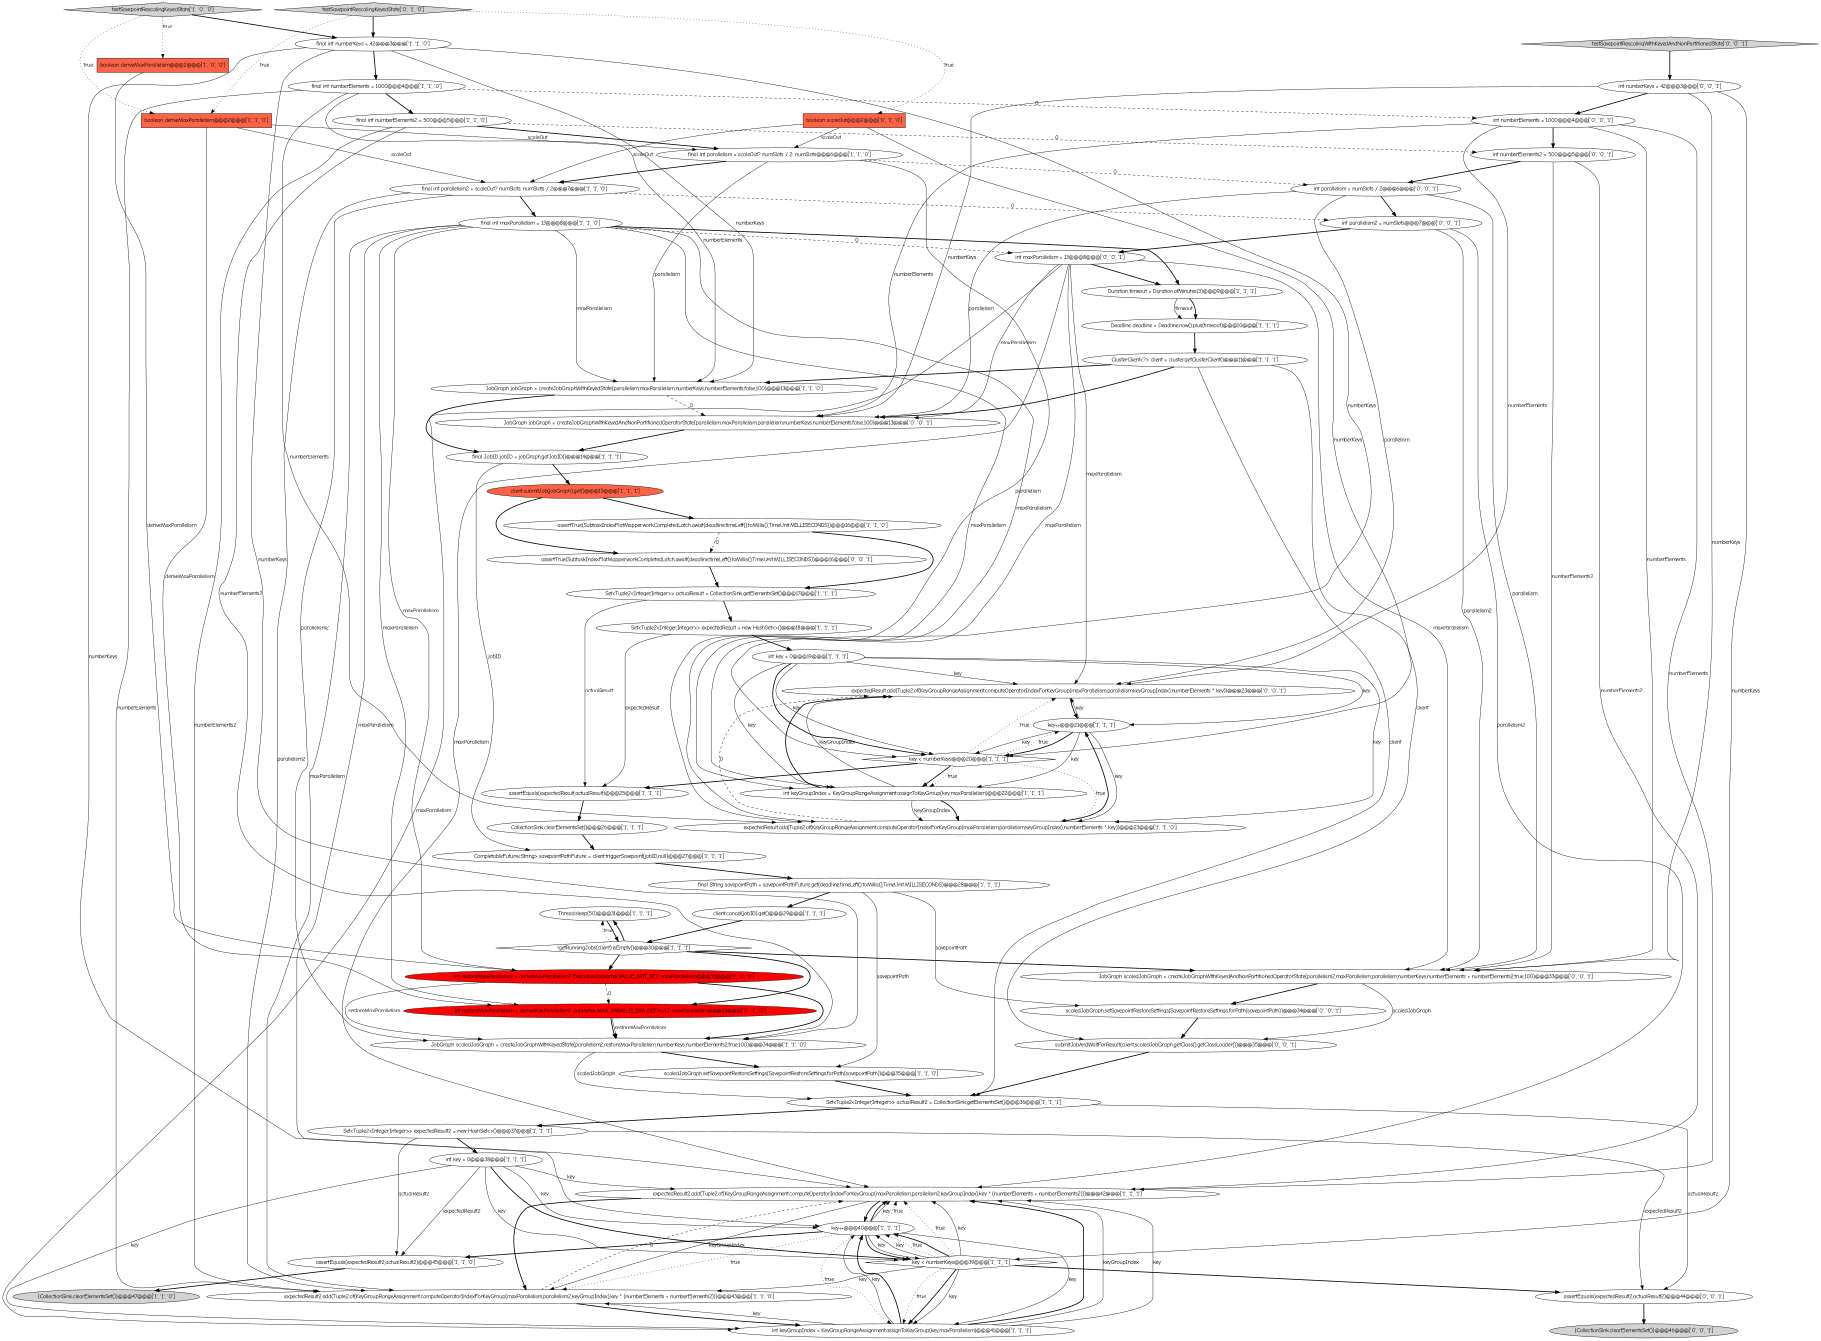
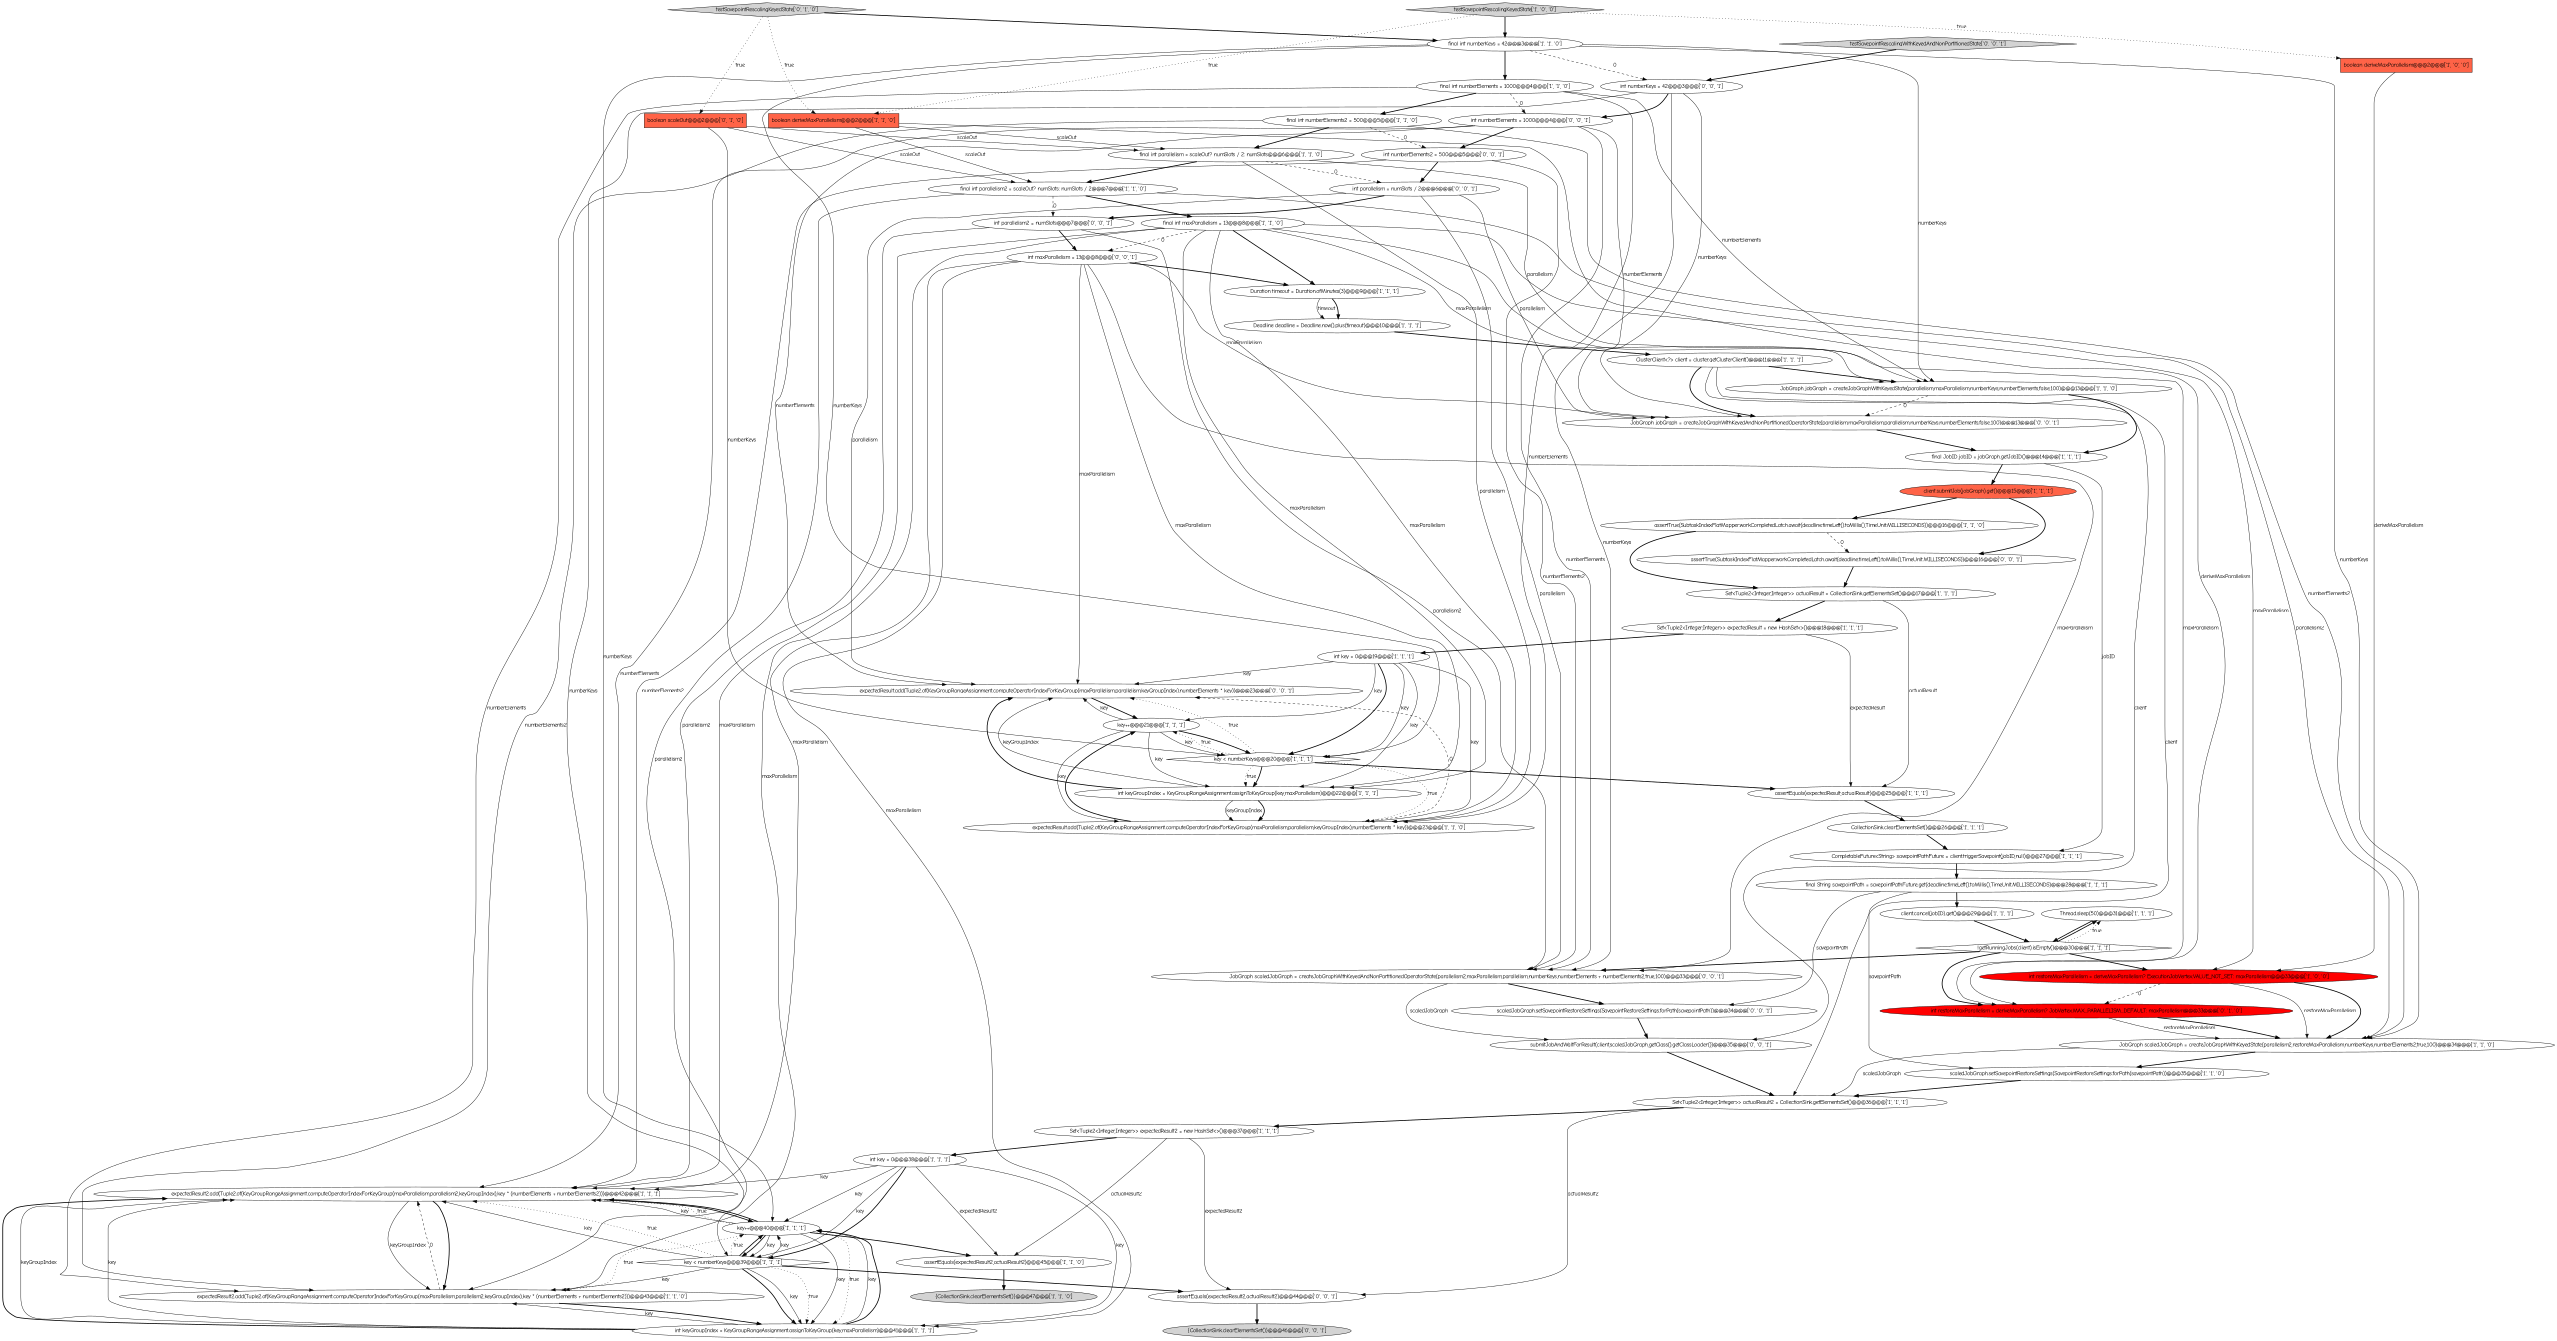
none -> (1587, 65)
